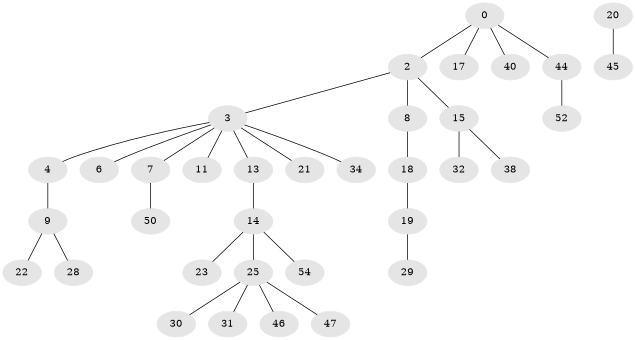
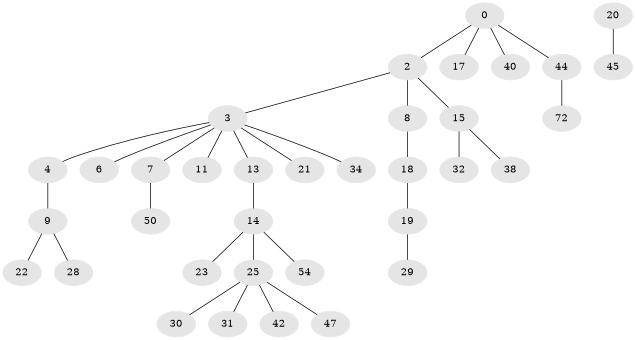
(562, 119) -> (562, 119)
(279, 324) -> (279, 324)
